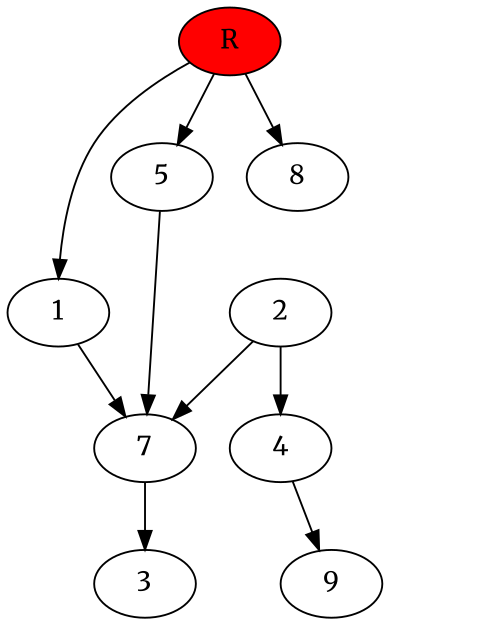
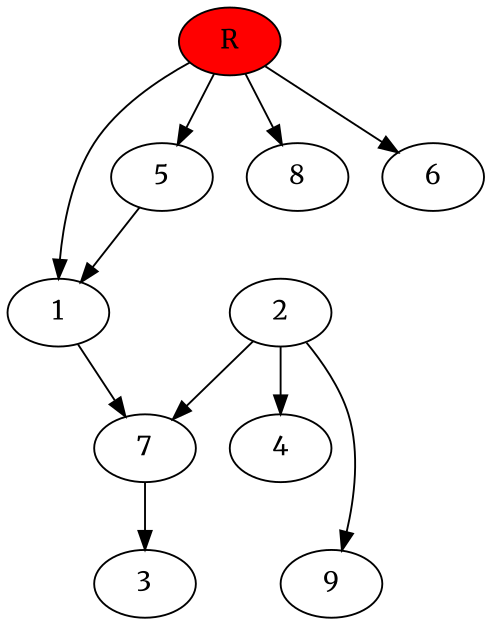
none -> (433, 177)
(154, 303) -> (116, 237)
(302, 507) -> (352, 432)
